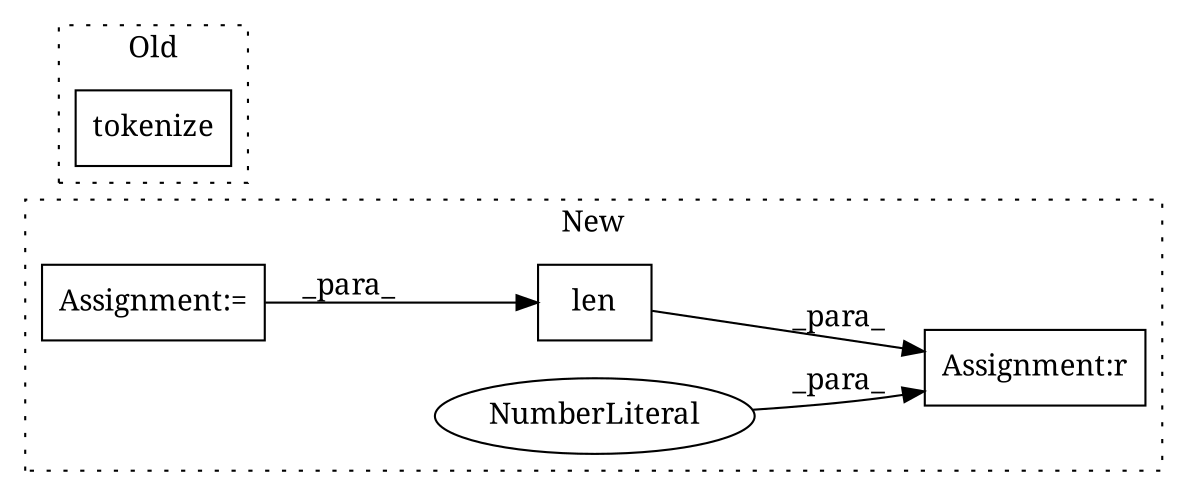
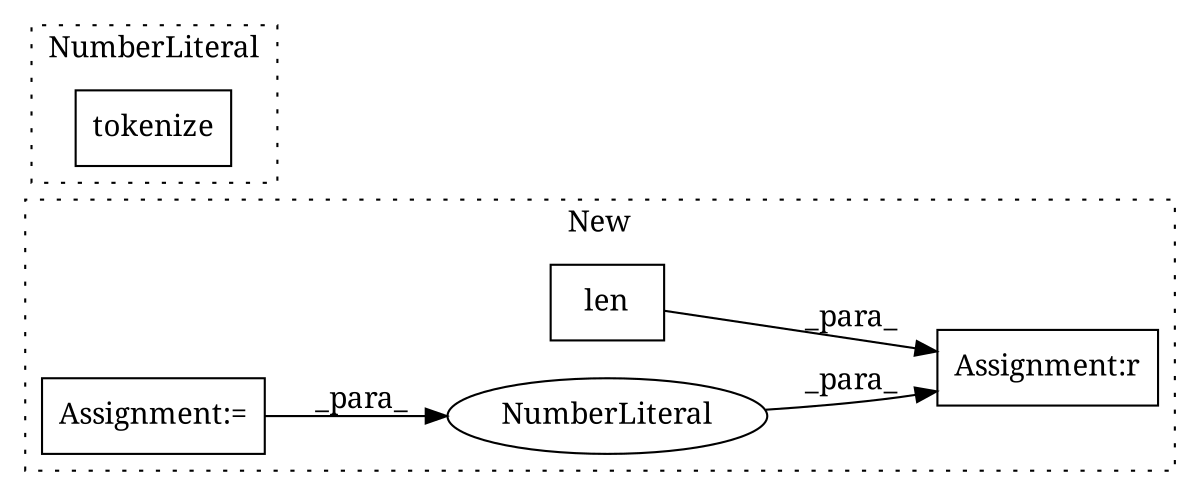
(153, 49) -> (154, 49)
(391, 303) -> (345, 416)
